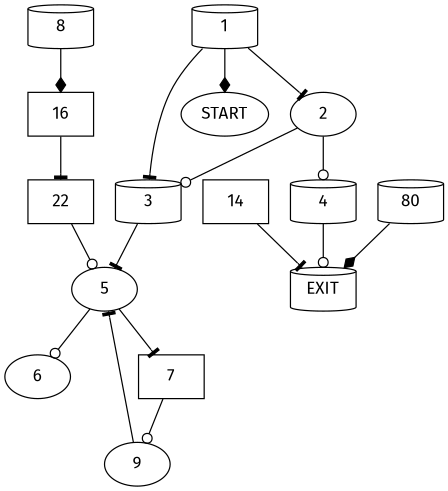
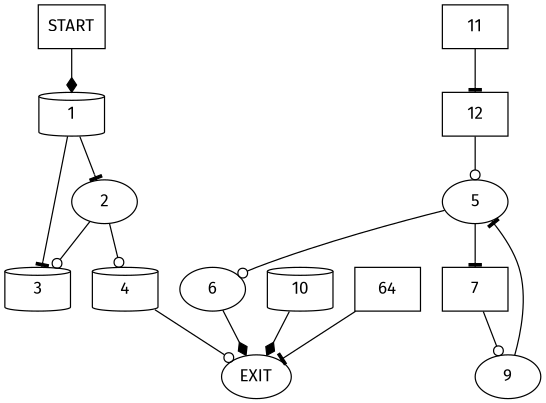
(61, 27) -> none
(225, 63) -> (72, 63)
(61, 114) -> (475, 27)
(225, 114) -> (72, 27)
(61, 202) -> (475, 114)
(236, 202) -> (388, 289)
(411, 202) -> (300, 289)
(127, 243) -> none
(323, 289) -> (256, 377)
none -> (231, 326)
